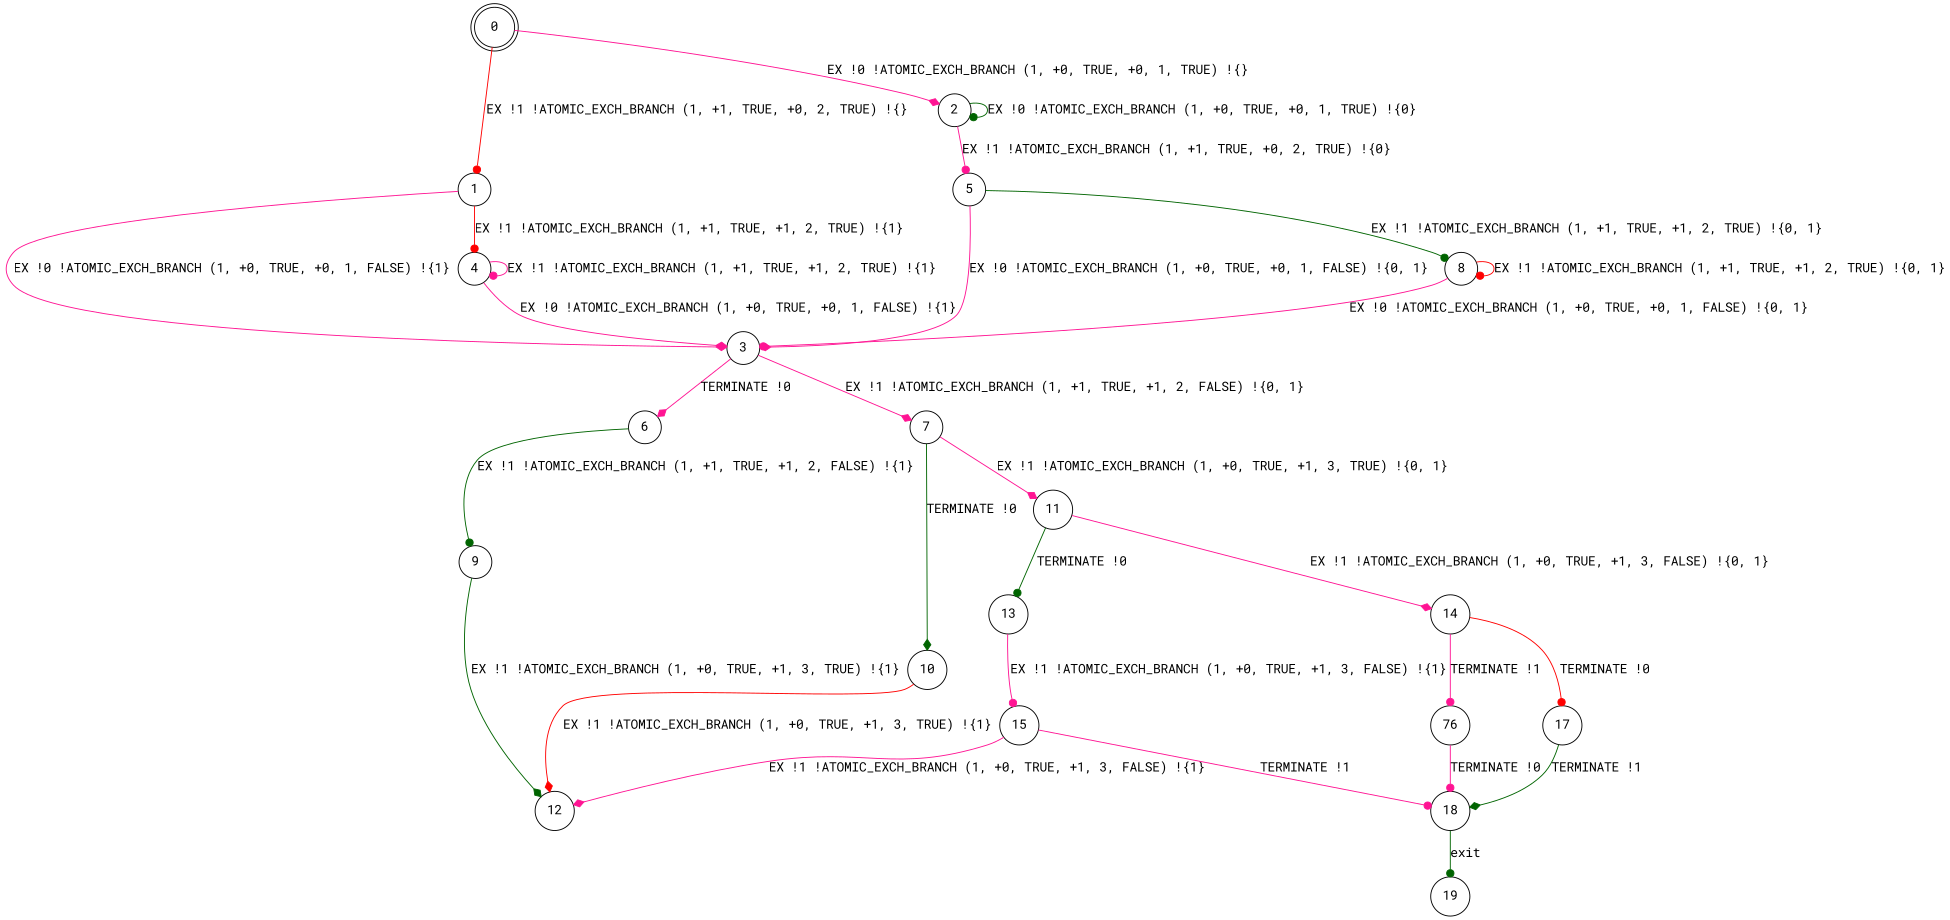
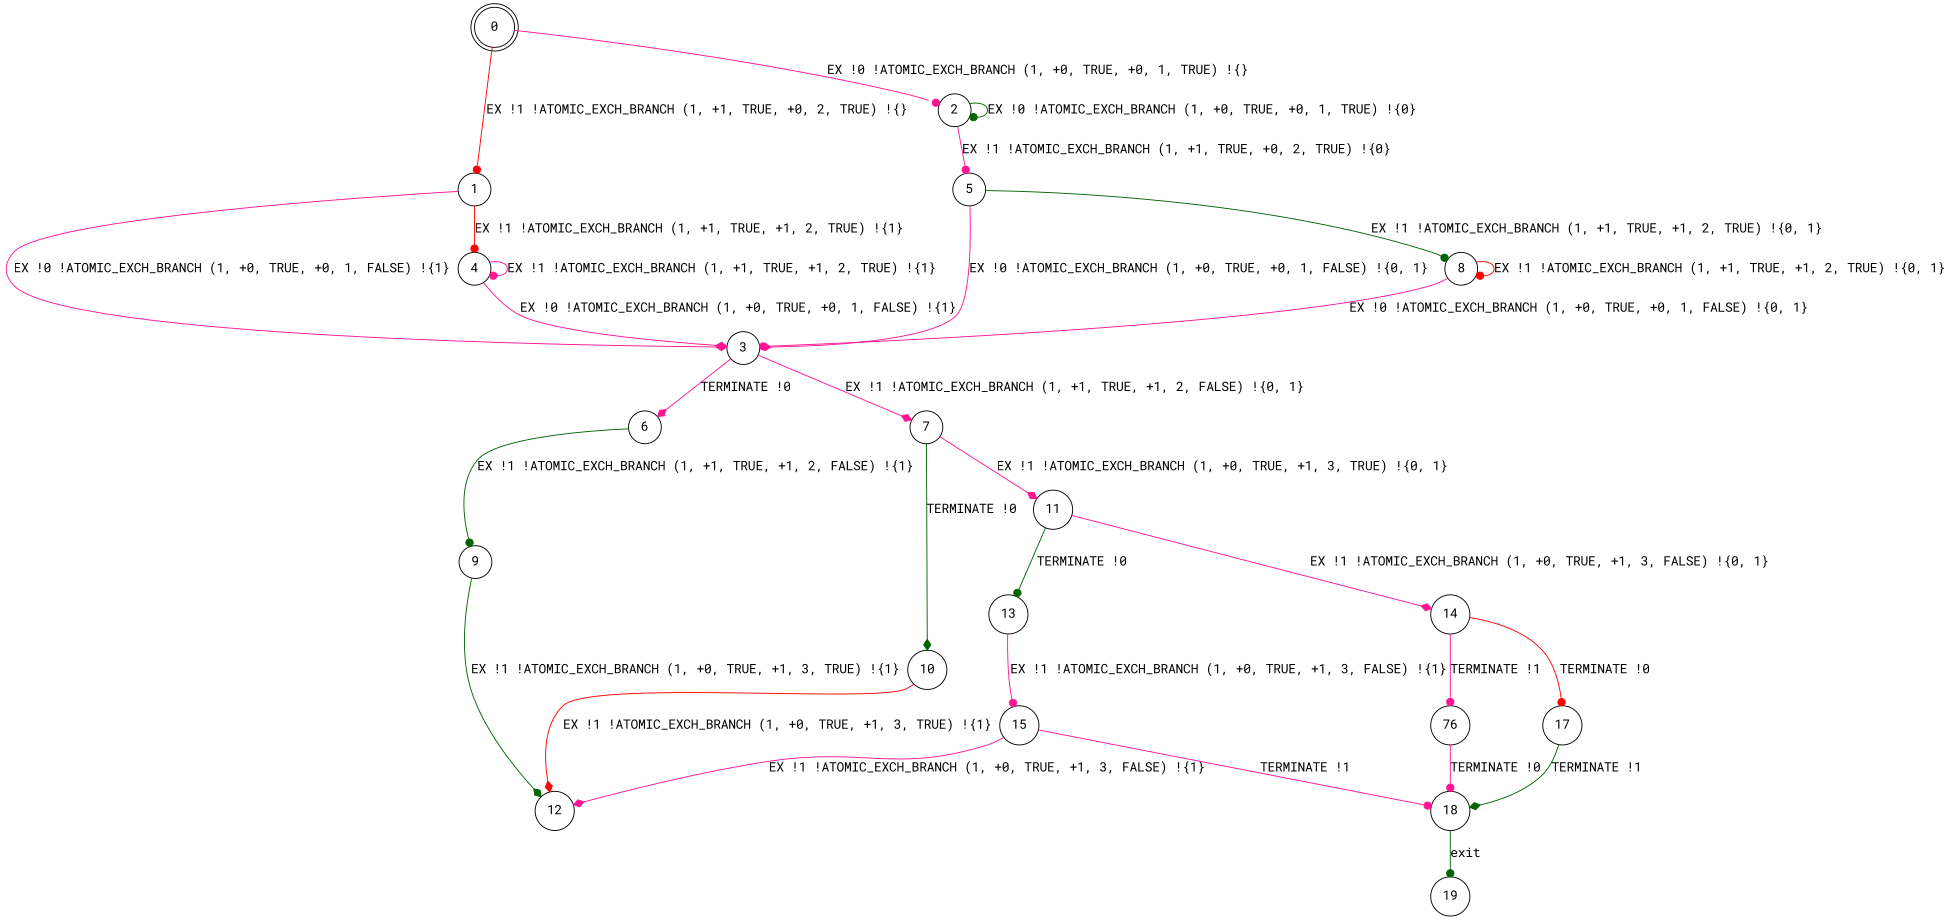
(723, 59) -> (723, 59)
